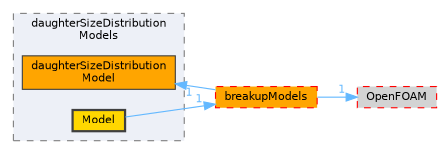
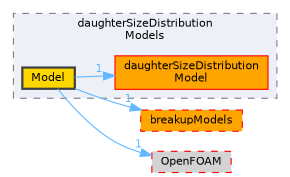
(99, 73) -> (192, 73)
(201, 88) -> (89, 77)
(332, 97) -> (95, 127)
